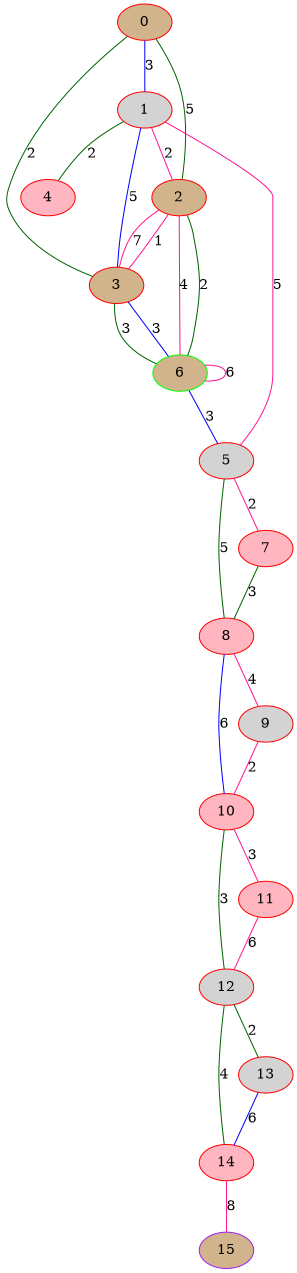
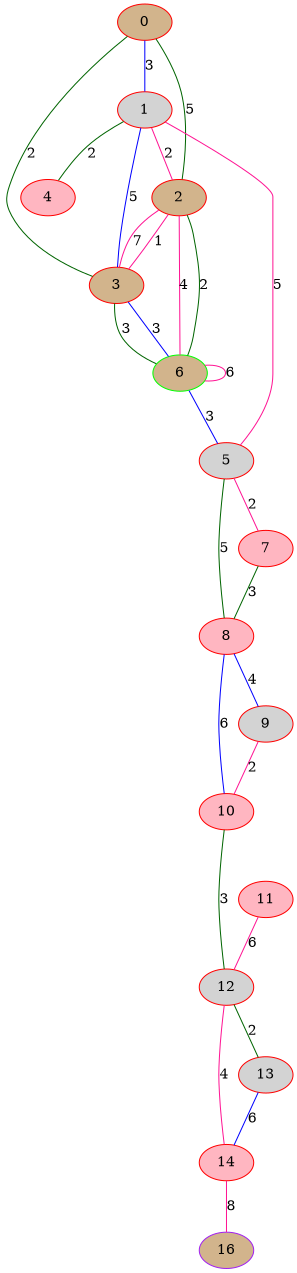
(246, 680) -> (246, 680)
(246, 856) -> none
(219, 1075) -> (219, 1075)
(226, 1250) -> (226, 1250)
